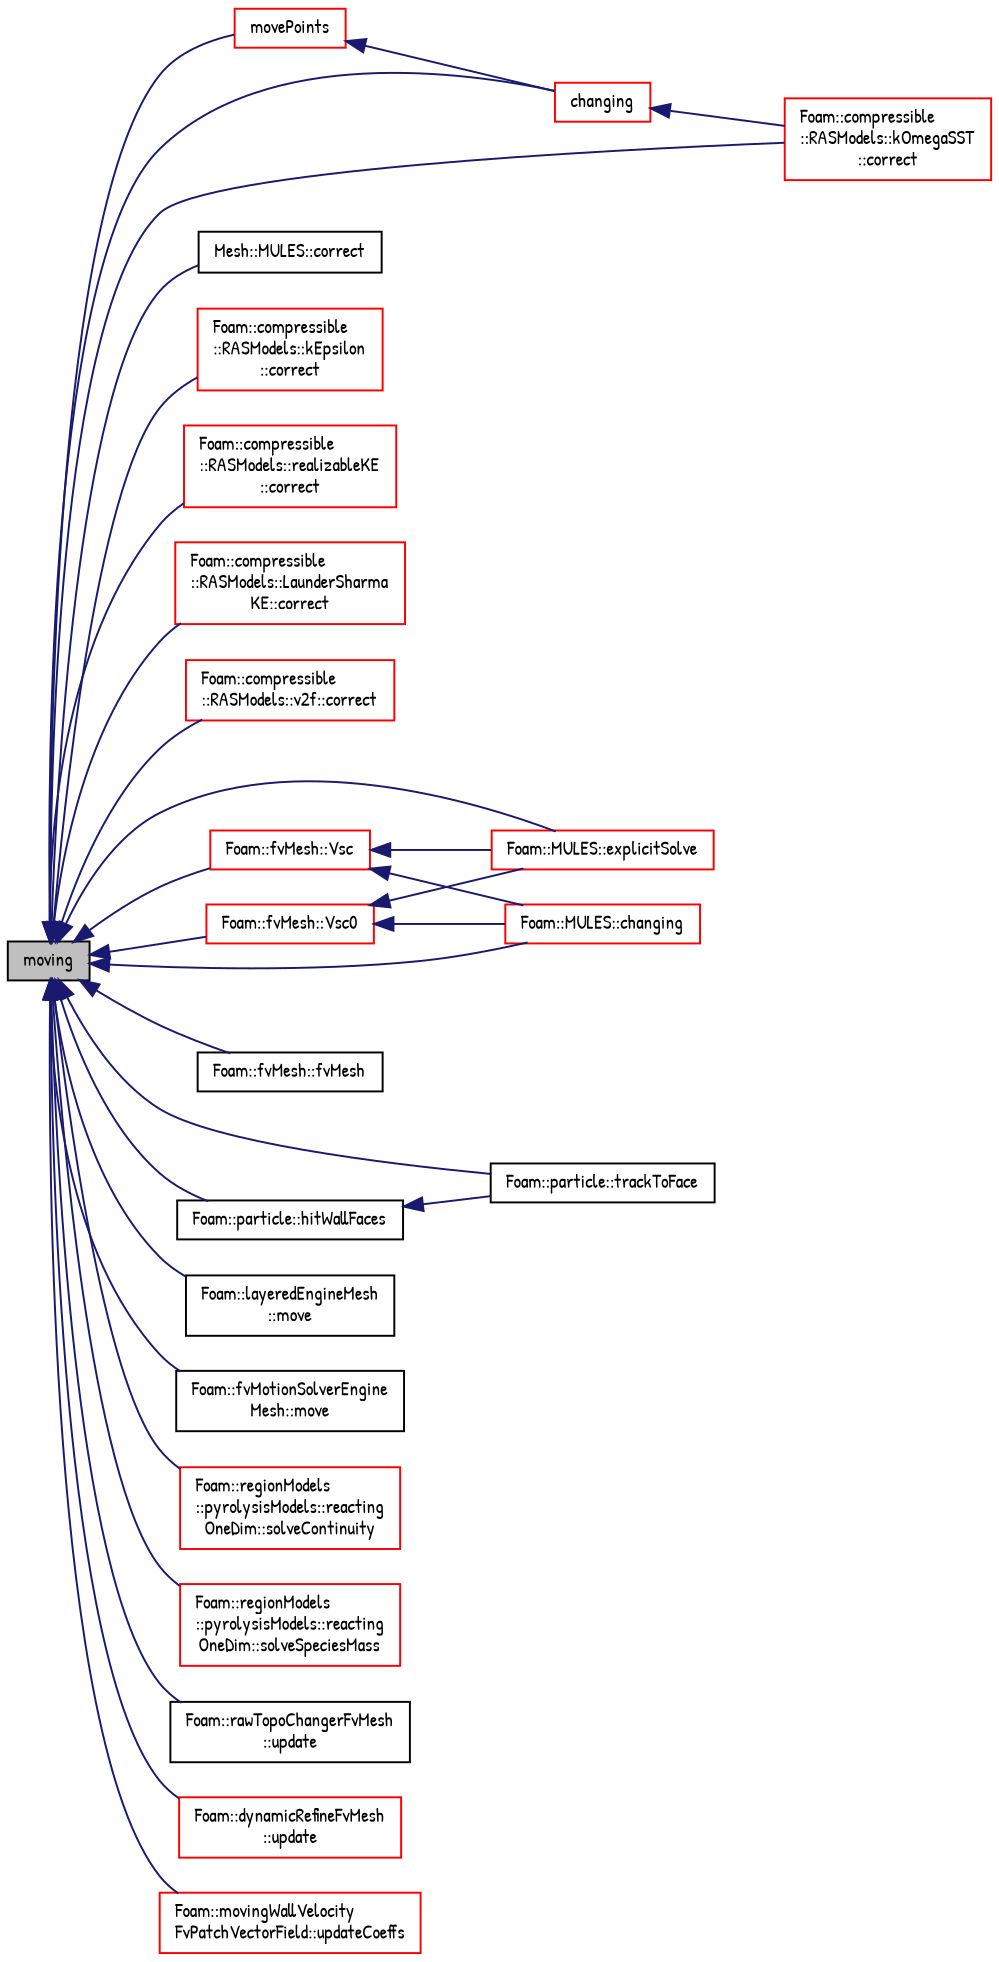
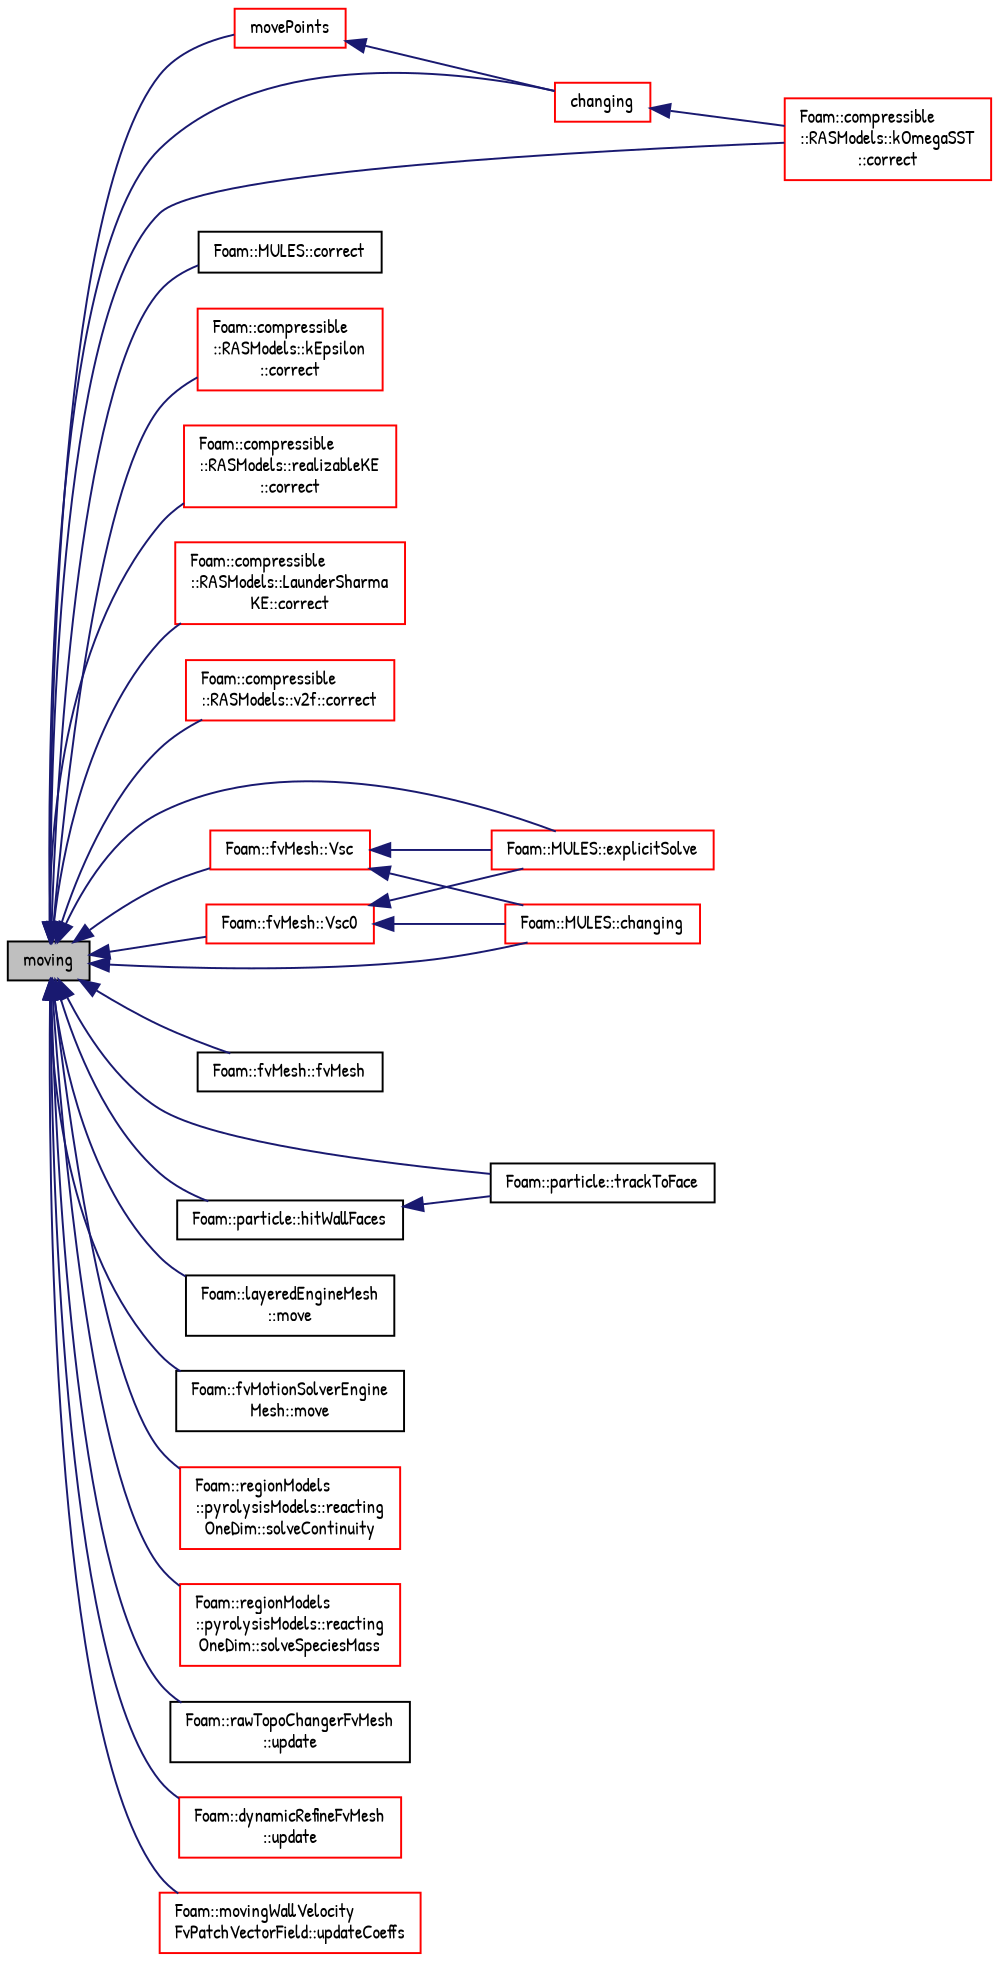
(290, 252) -> (290, 252)
